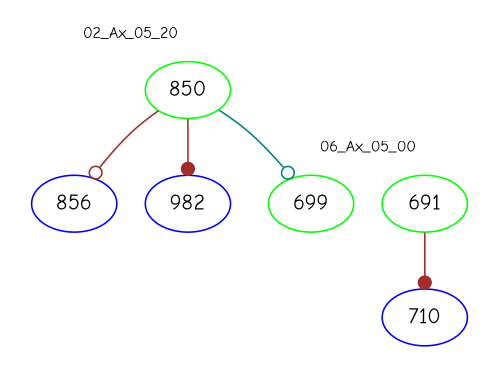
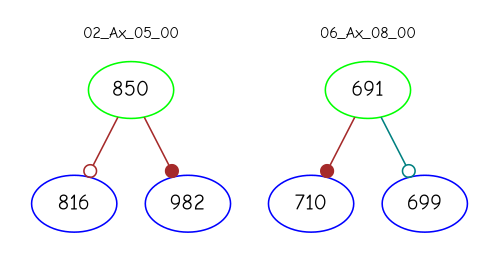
(131, 34) -> (131, 34)
(266, 148) -> (393, 141)
(368, 148) -> (368, 34)
(74, 204) -> (74, 204)
(311, 204) -> (425, 204)
